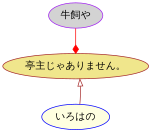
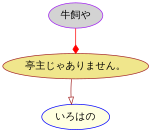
(80, 95) -> (71, 88)
